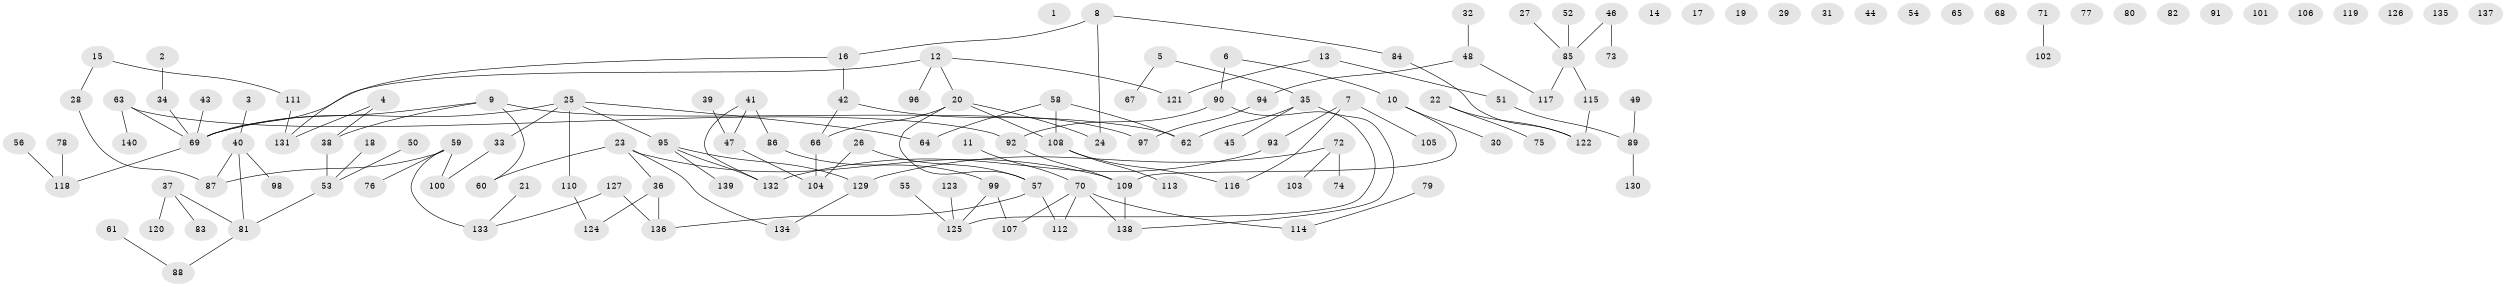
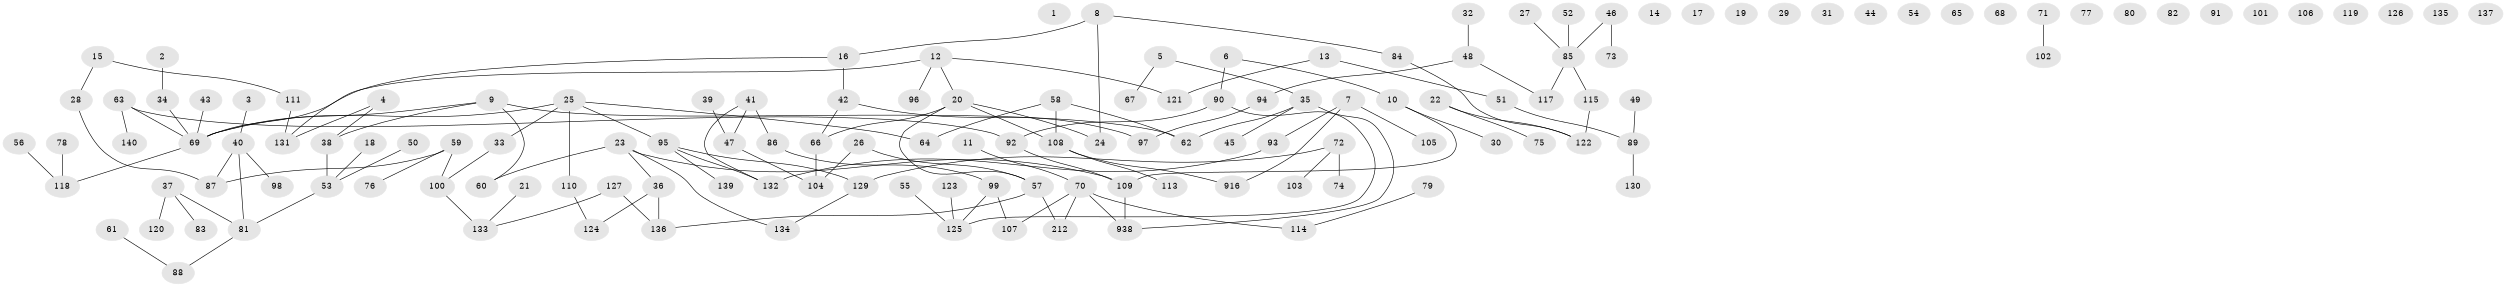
(1232, 187) -> (1232, 187)
(414, 196) -> (459, 208)
(1060, 230) -> (1060, 230)
(1125, 230) -> (1125, 230)
